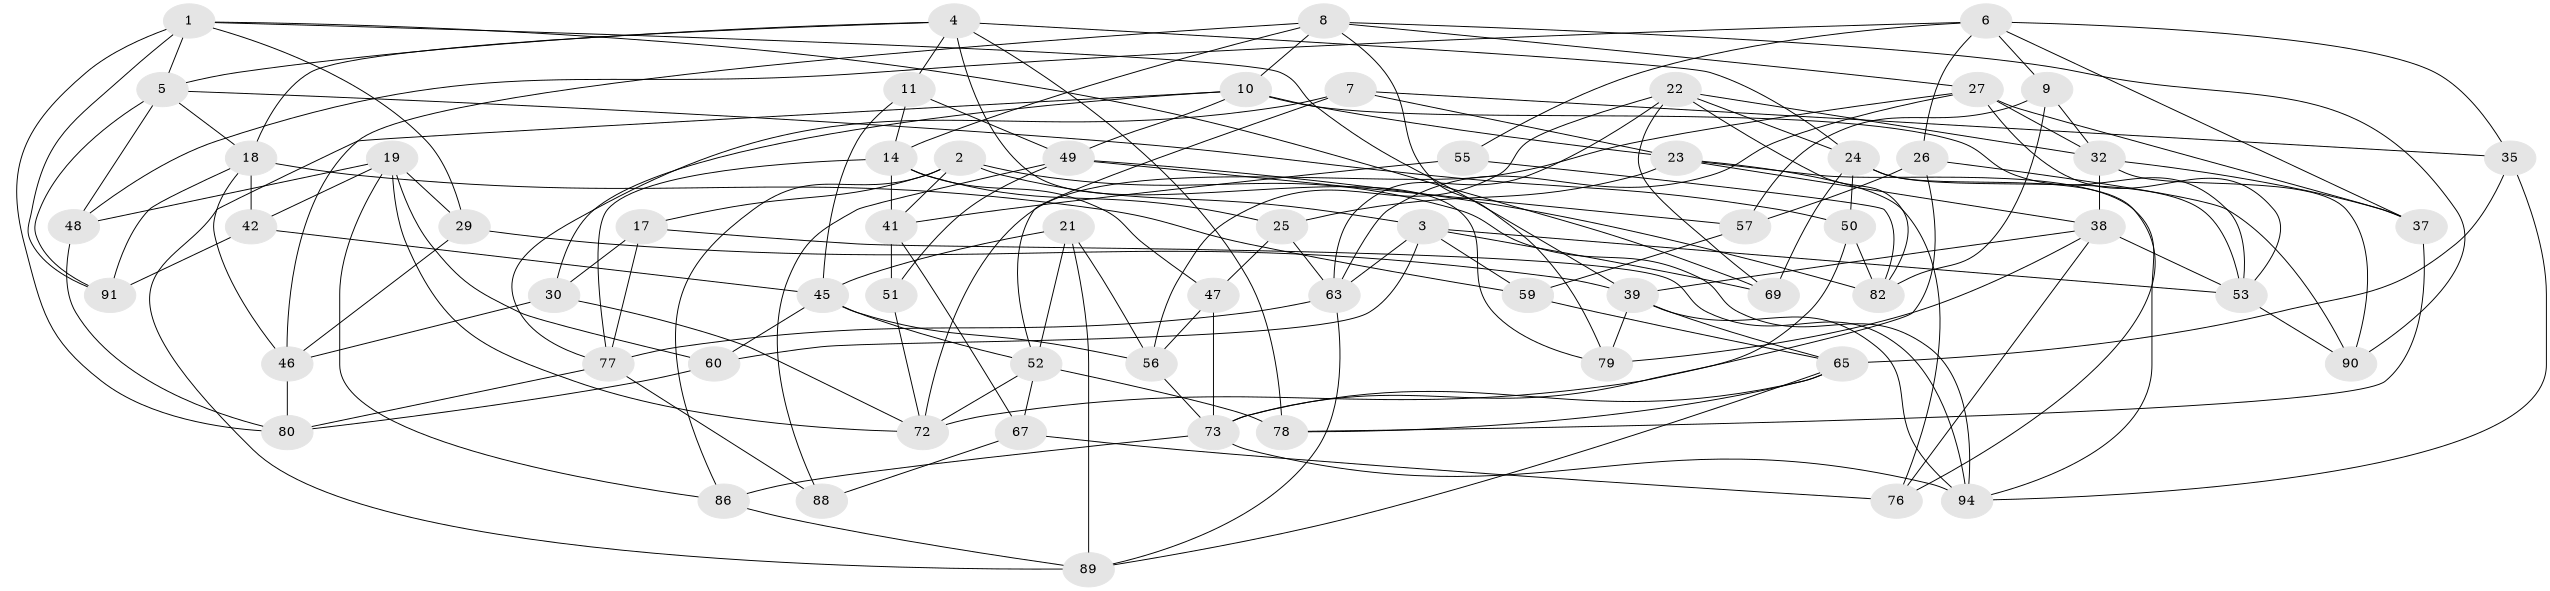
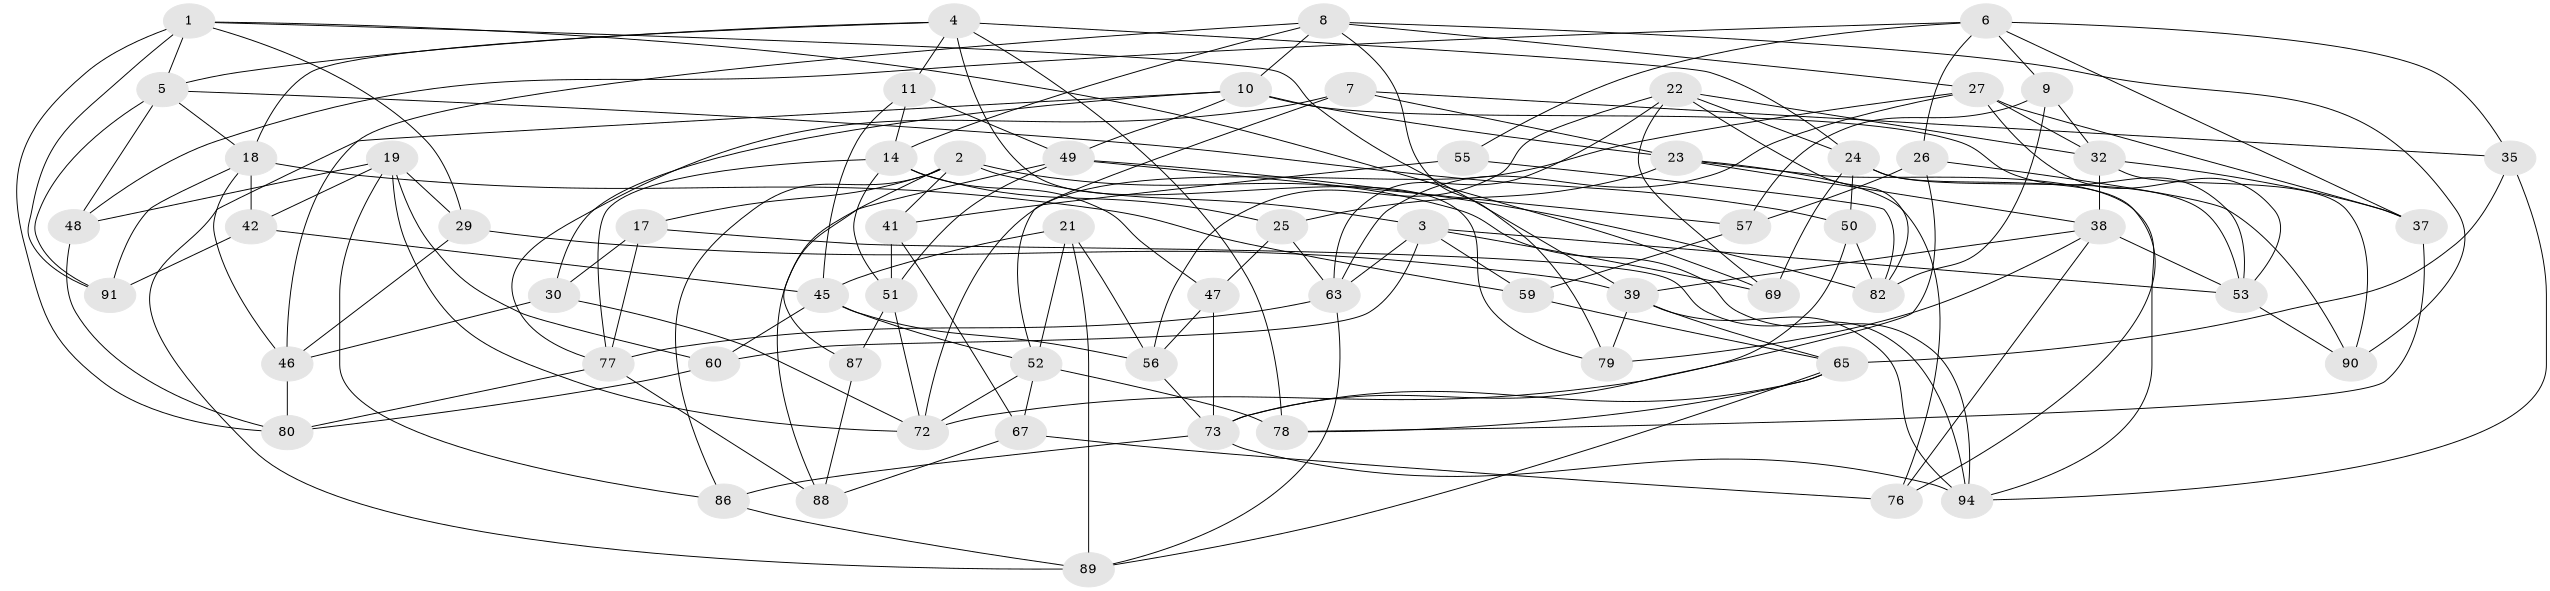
(891, 193) -> (854, 227)
none -> (855, 364)
